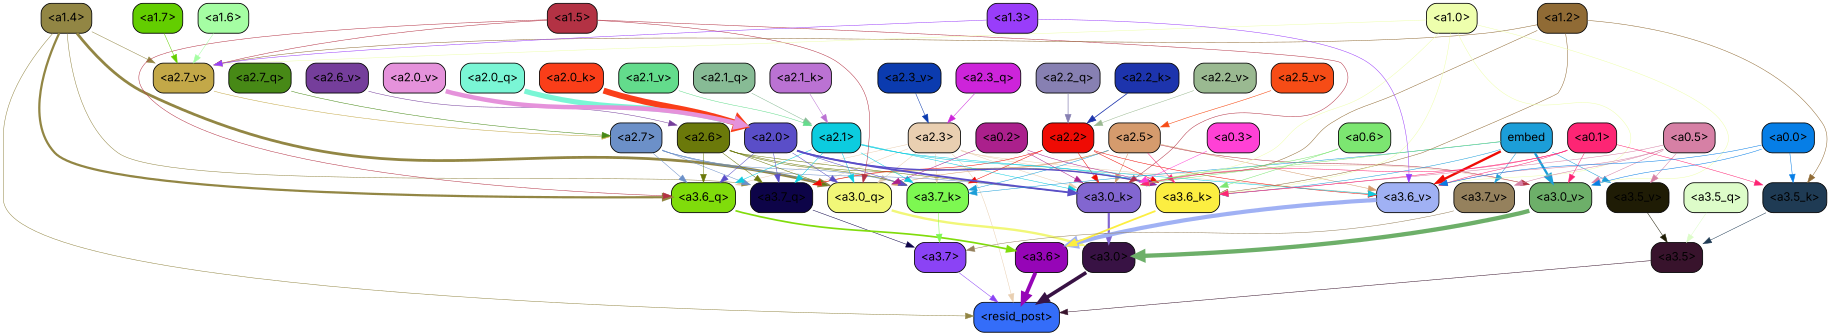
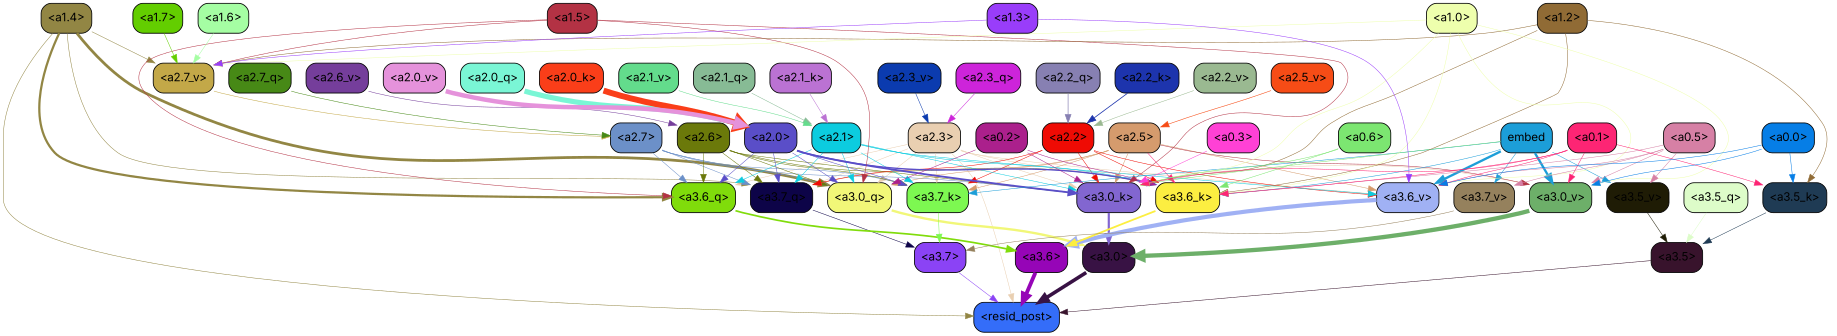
(1480, 162) -> (1480, 162)
(1043, 171) -> (1043, 171)
